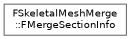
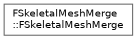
(65, 20) -> (68, 20)
